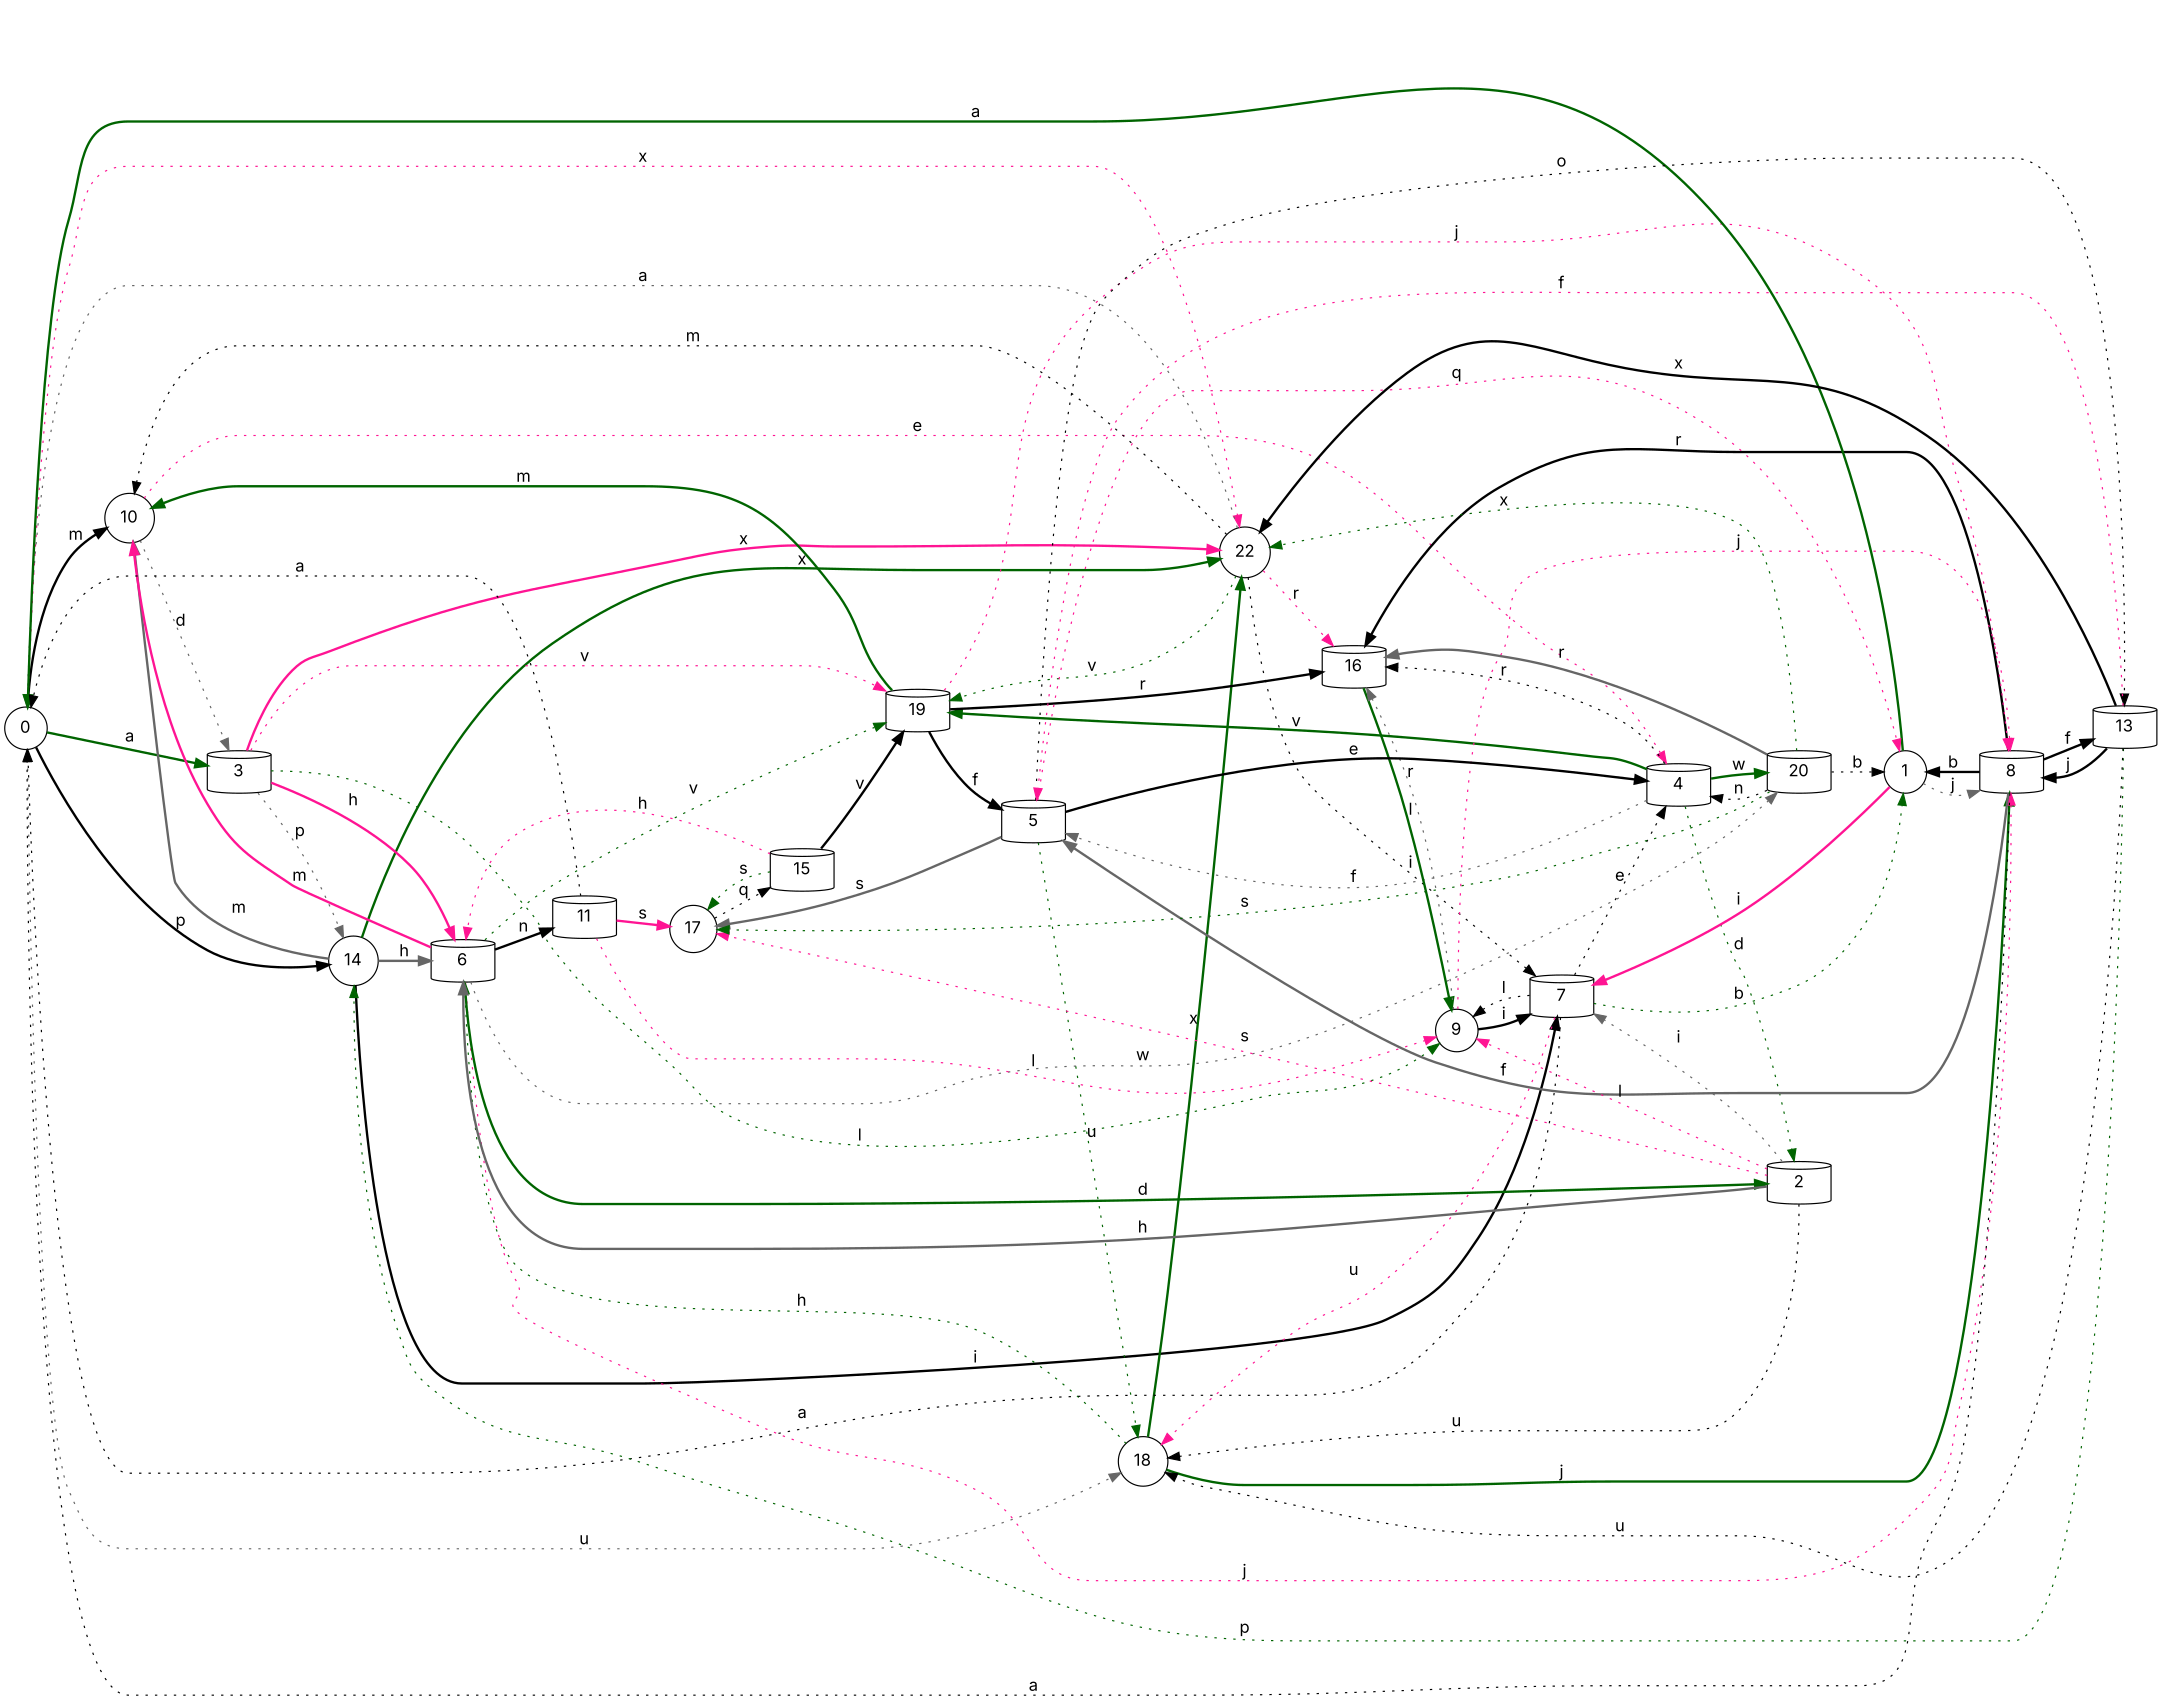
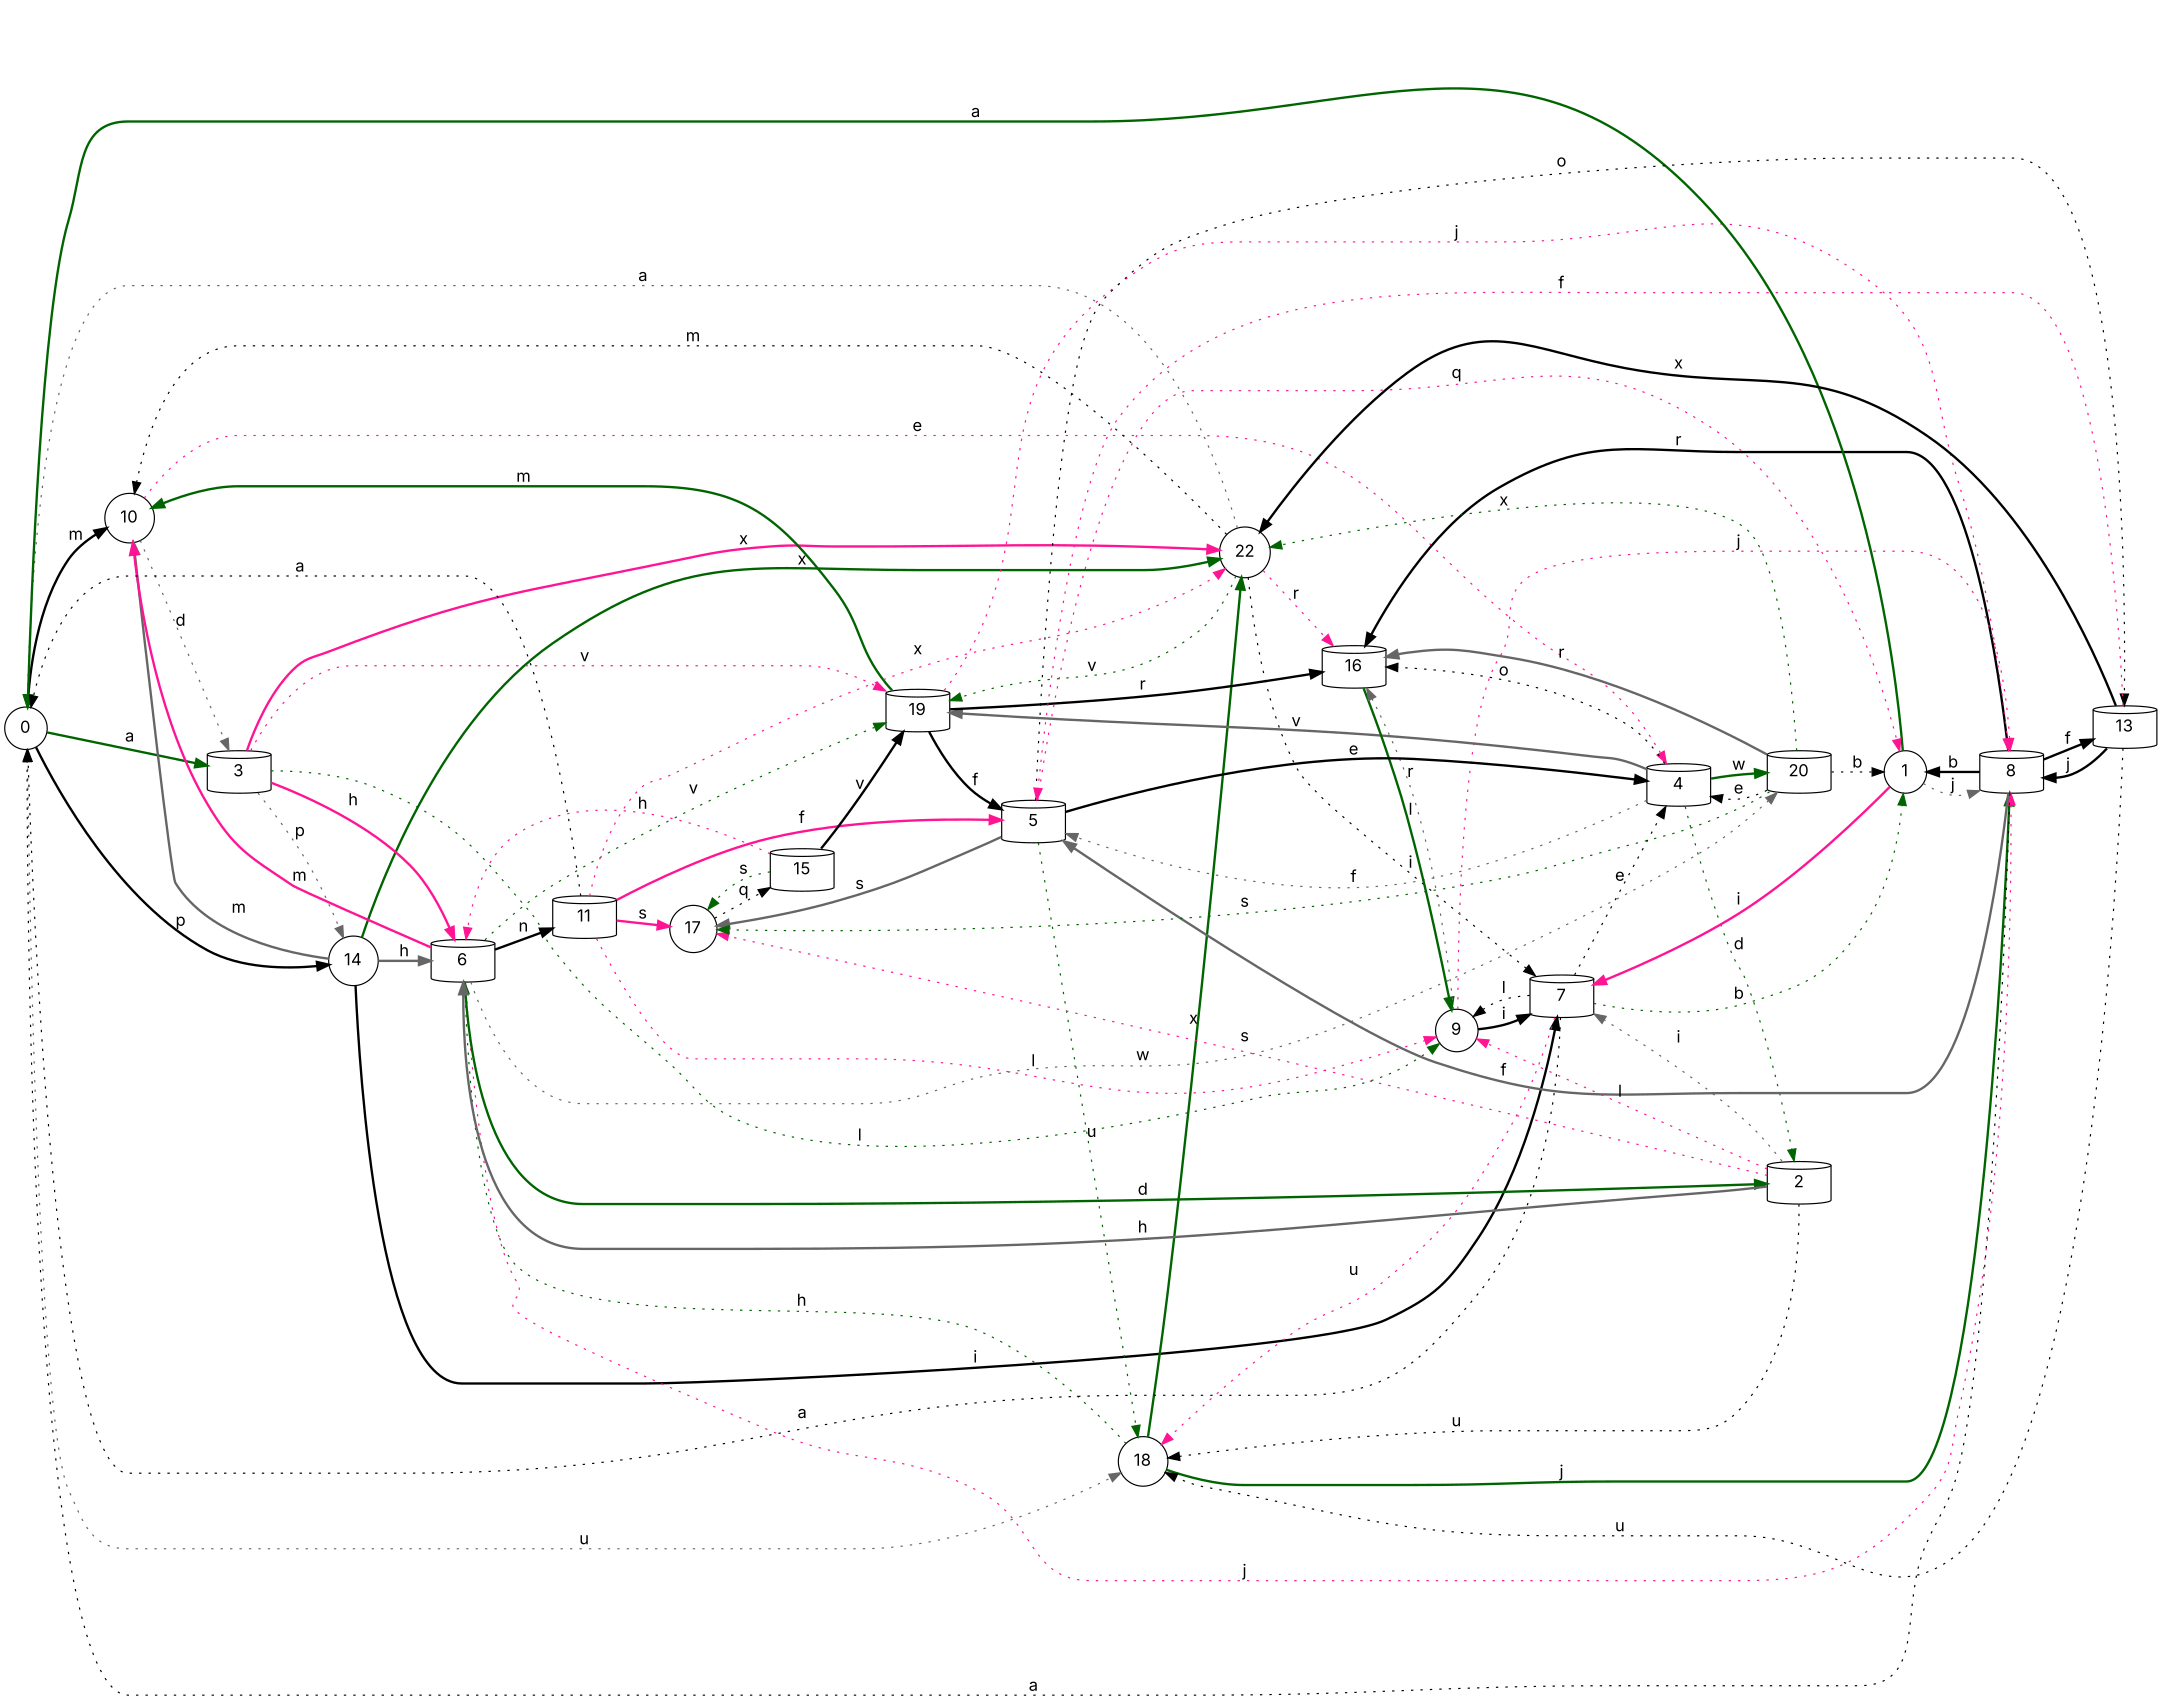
(520, 166) -> (849, 693)
(1504, 671) -> (1504, 671)
(1306, 731) -> (1306, 731)
(1739, 789) -> (1739, 789)
none -> (797, 833)
(1453, 1641) -> none
